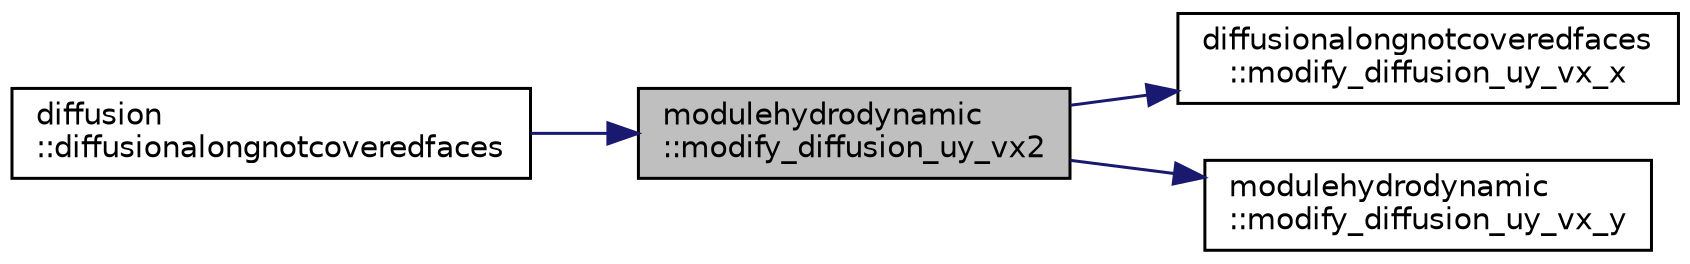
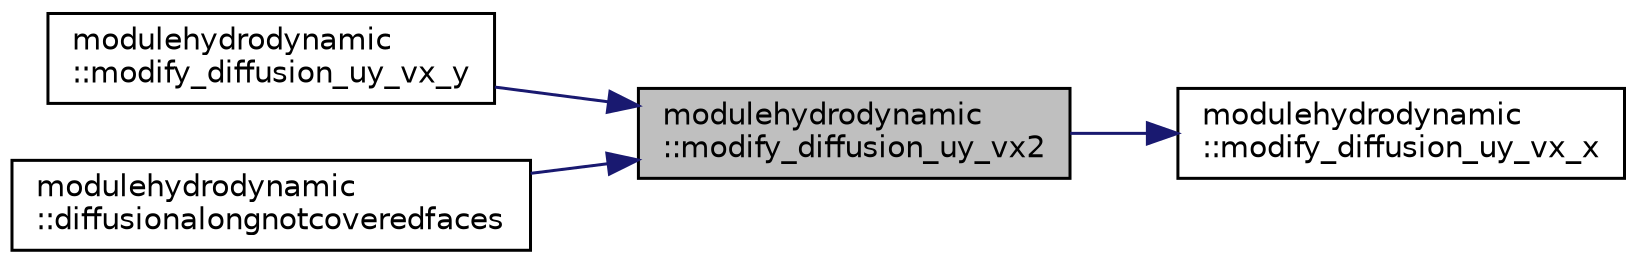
(1428, 58) -> (1401, 133)
(271, 133) -> (271, 205)
(1122, 167) -> (552, 94)
